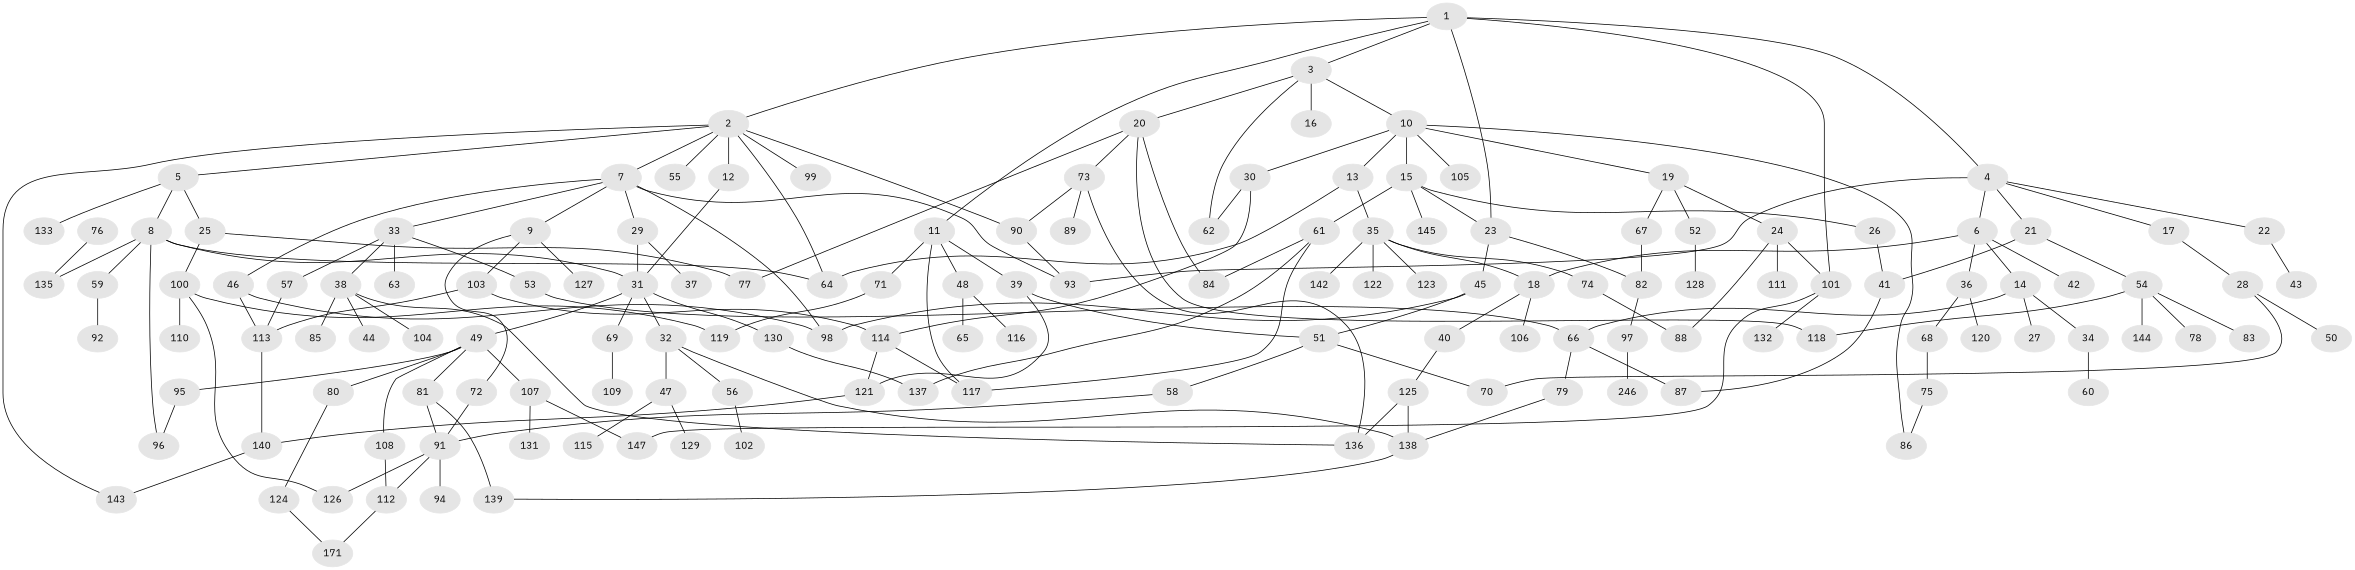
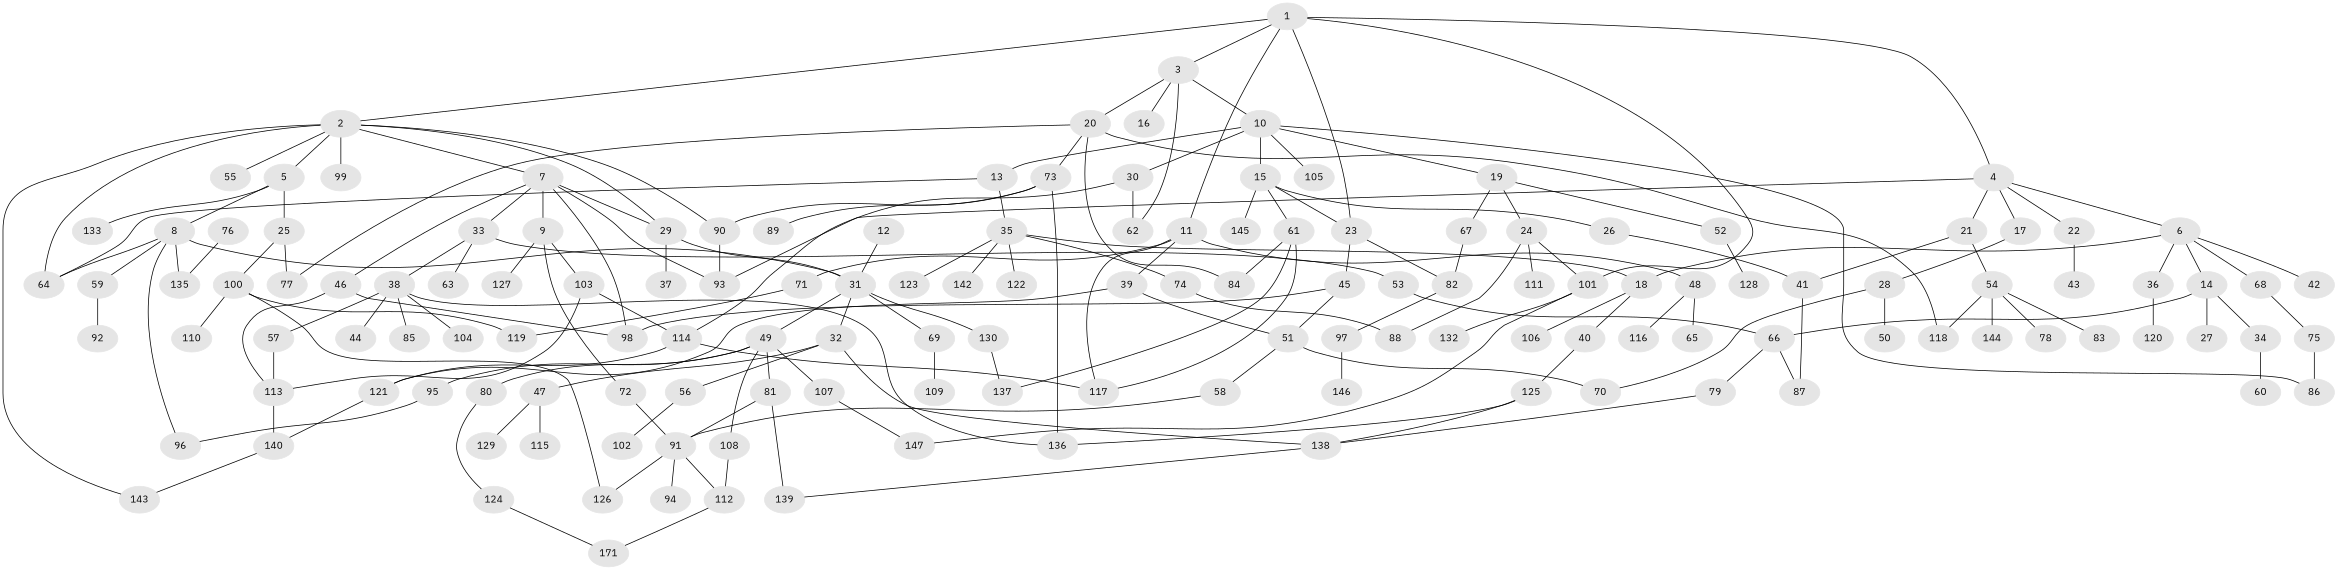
(729, 151) -> (517, 147)
(345, 256) -> (328, 315)
(1946, 313) -> (2220, 258)
(1627, 392) -> (1342, 392)
(530, 446) -> none
